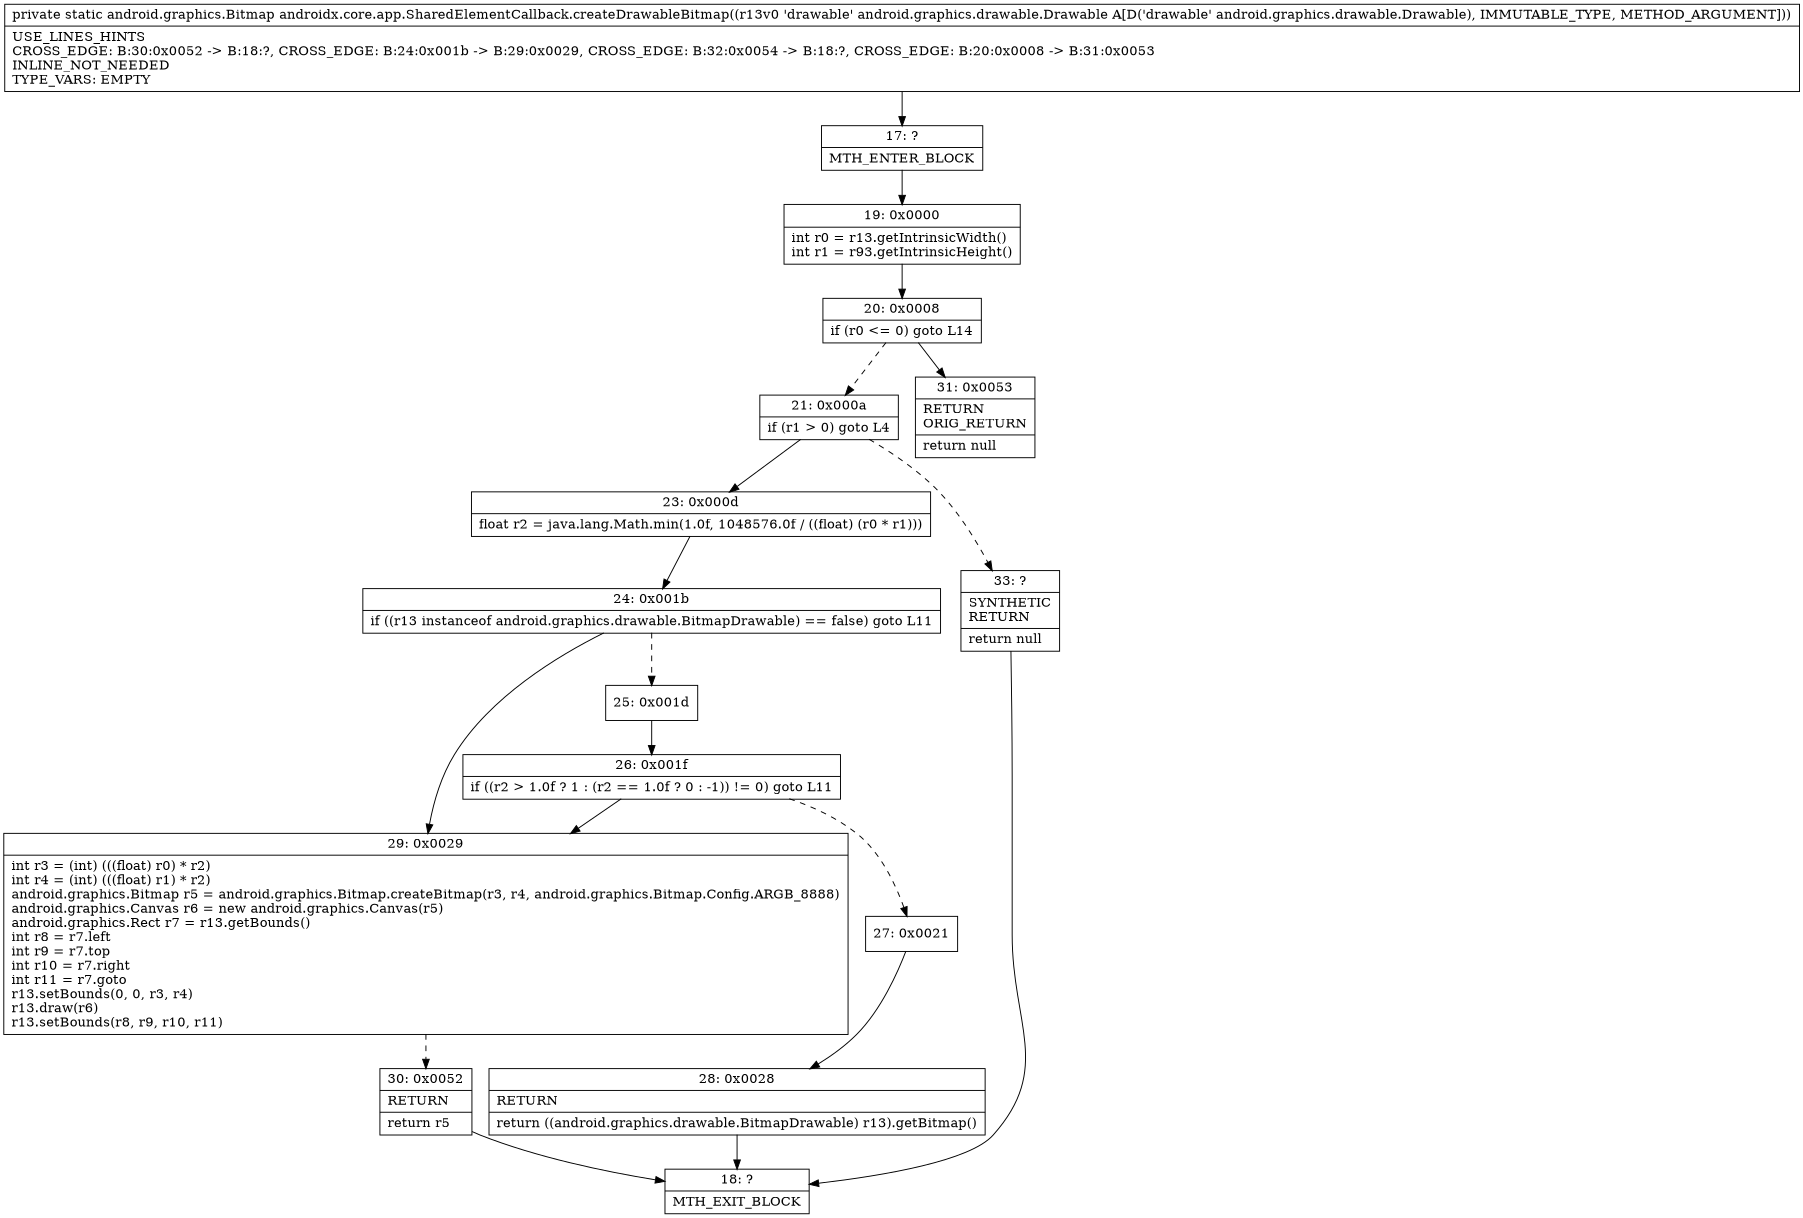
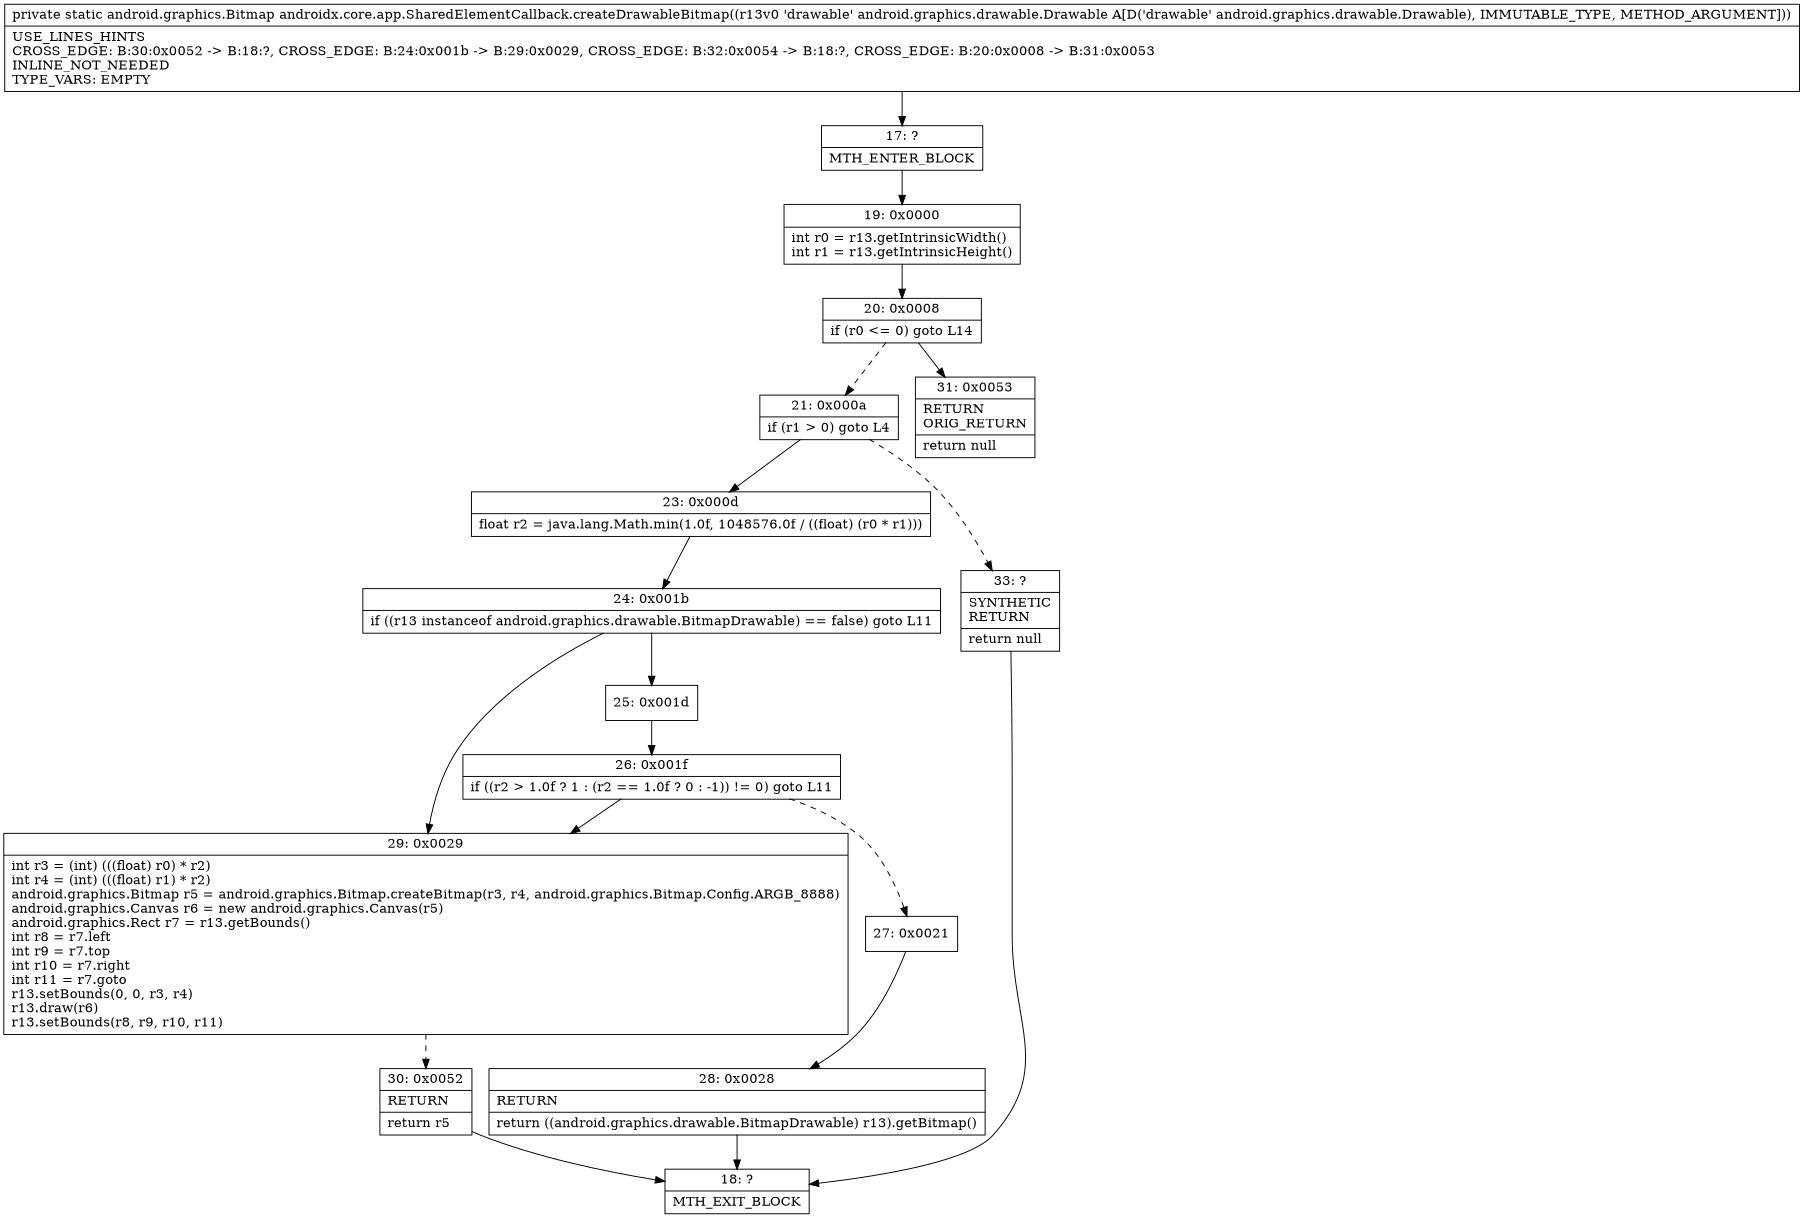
(902, 252) -> (902, 252)
(652, 654) -> (652, 654)
